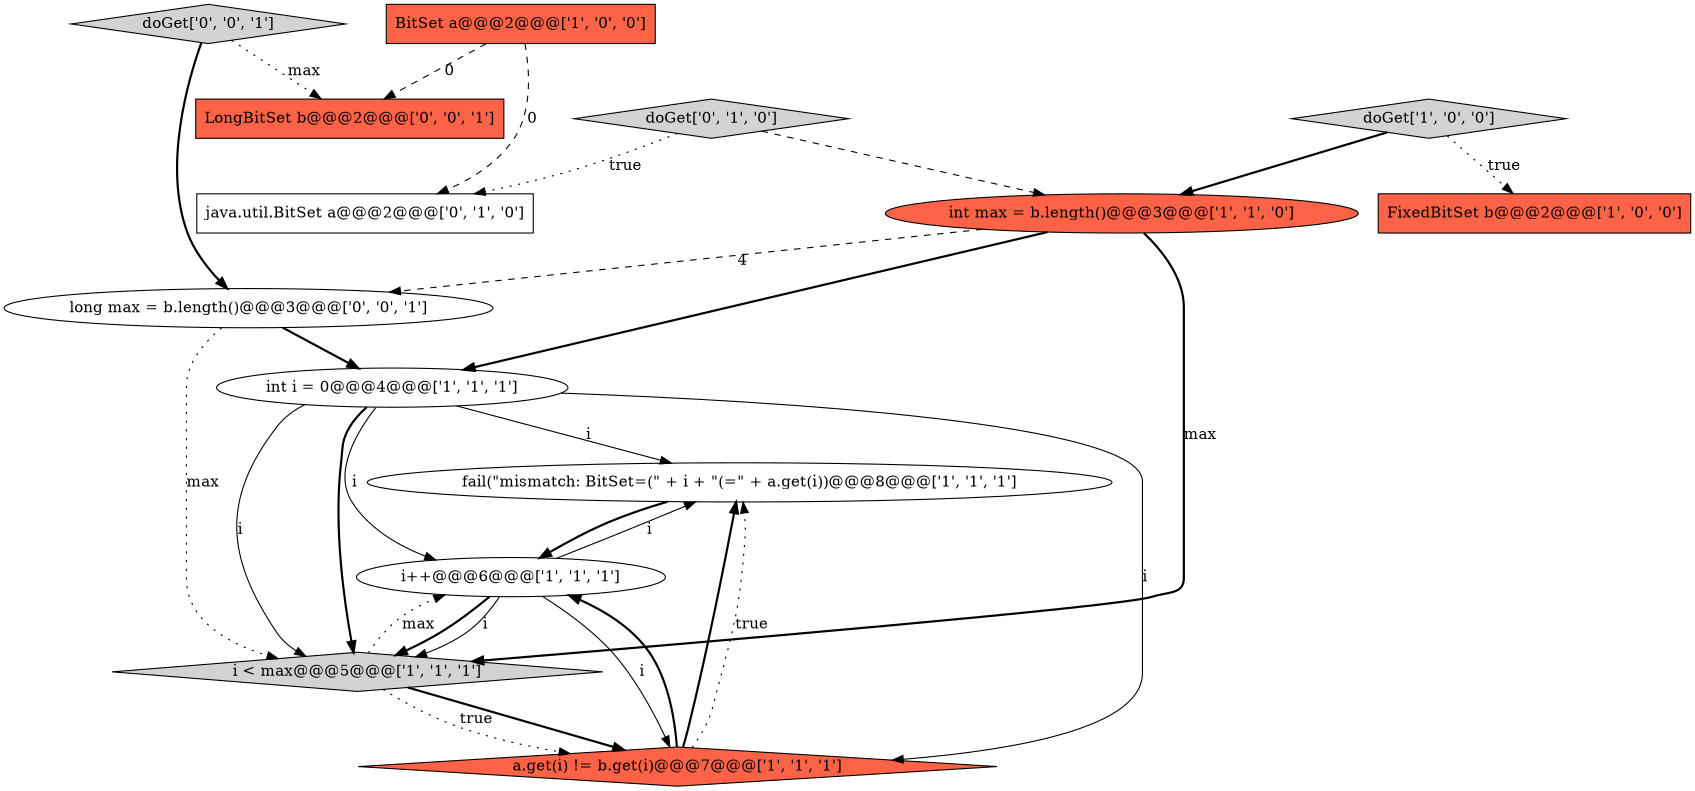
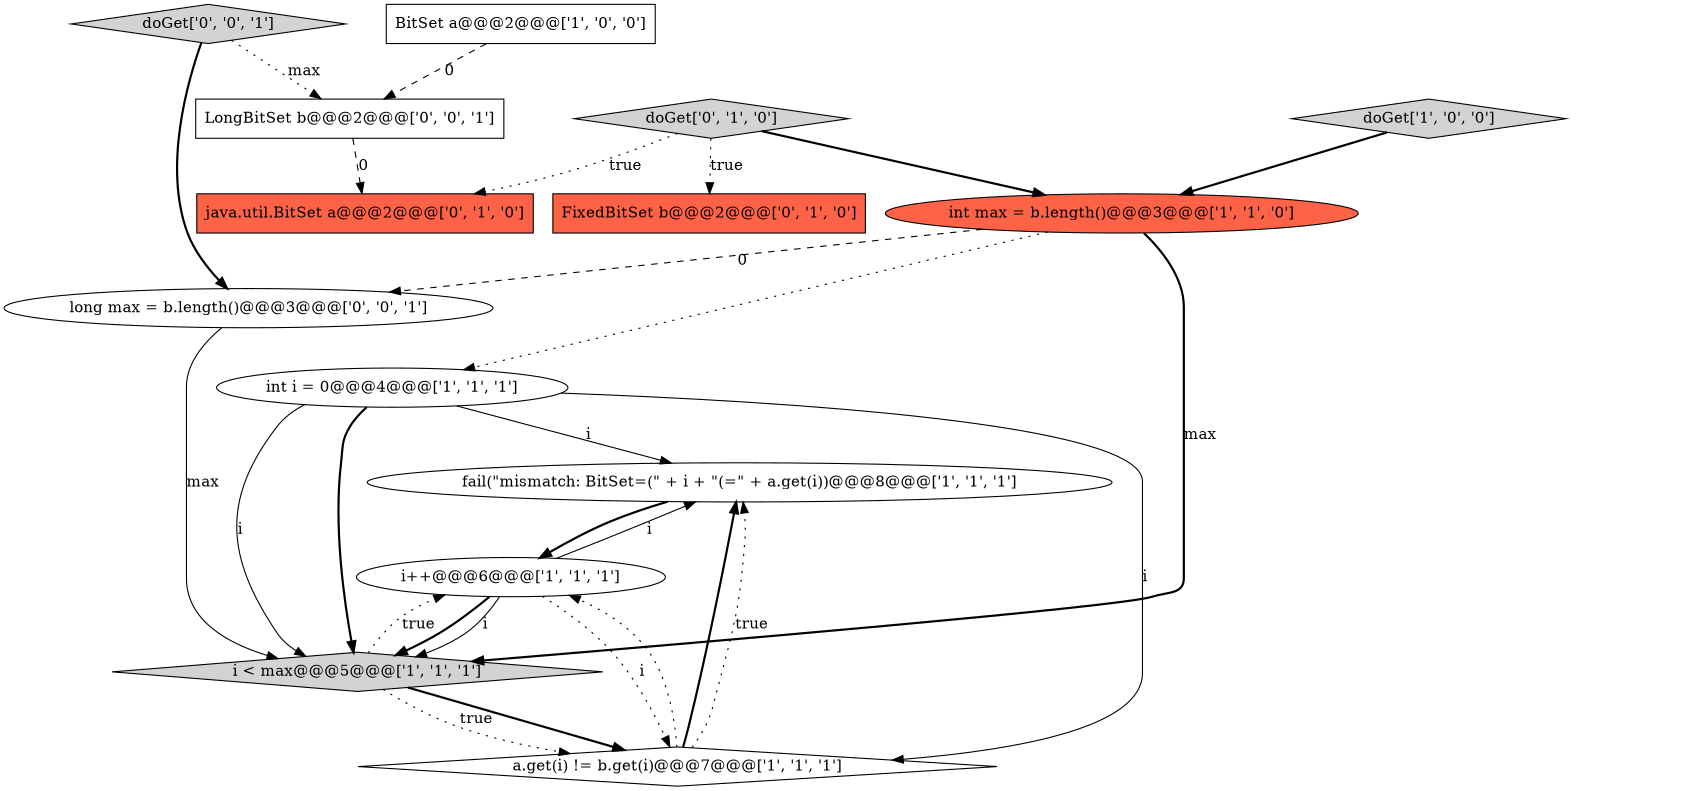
(521, 24) -> (521, 24)
(350, 119) -> (350, 119)
(517, 133) -> (357, 161)
(898, 162) -> (898, 162)
(365, 213) -> (365, 213)
none -> (709, 213)
(1534, 213) -> none
(743, 261) -> (743, 261)
(761, 300) -> (761, 300)
(316, 345) -> none
(350, 497) -> none
(186, 507) -> (186, 507)
(419, 624) -> (419, 624)
(616, 656) -> (616, 656)
(652, 657) -> (652, 657)
(678, 767) -> (678, 767)
